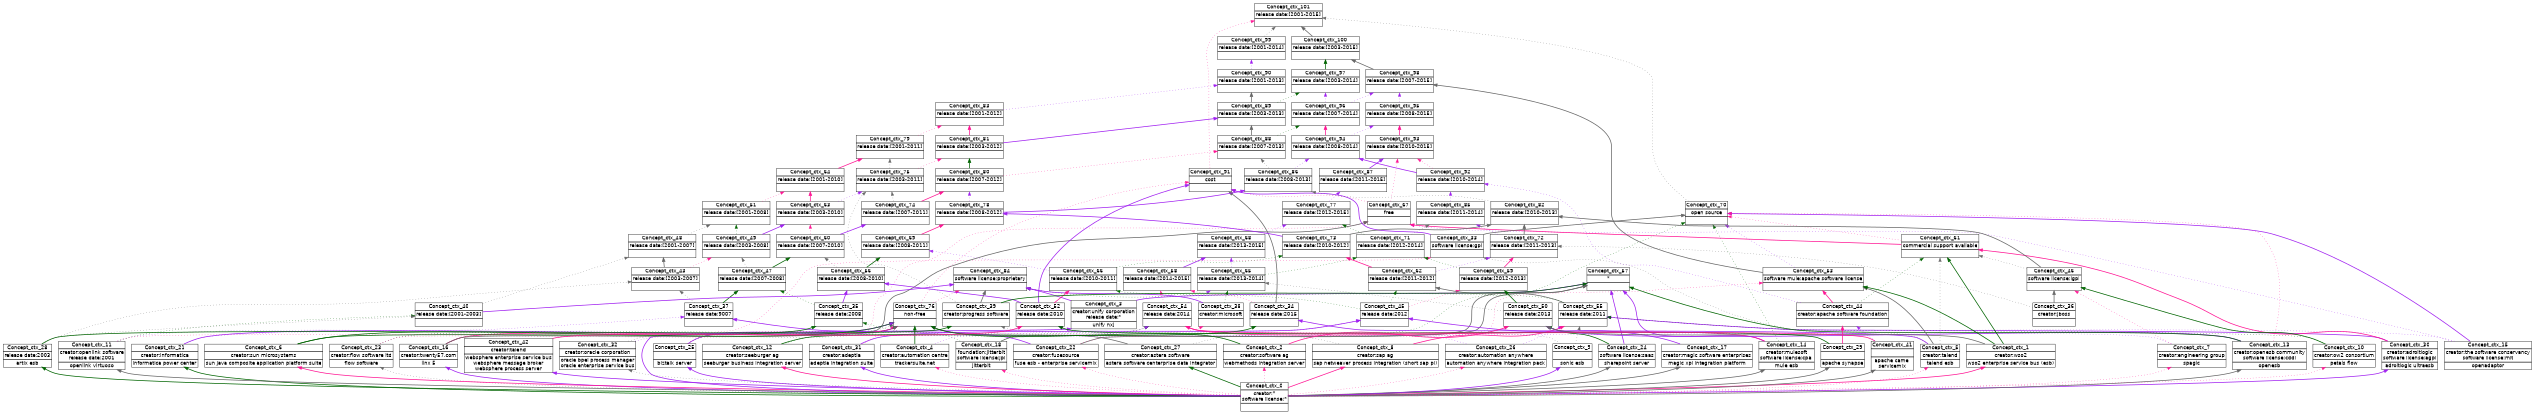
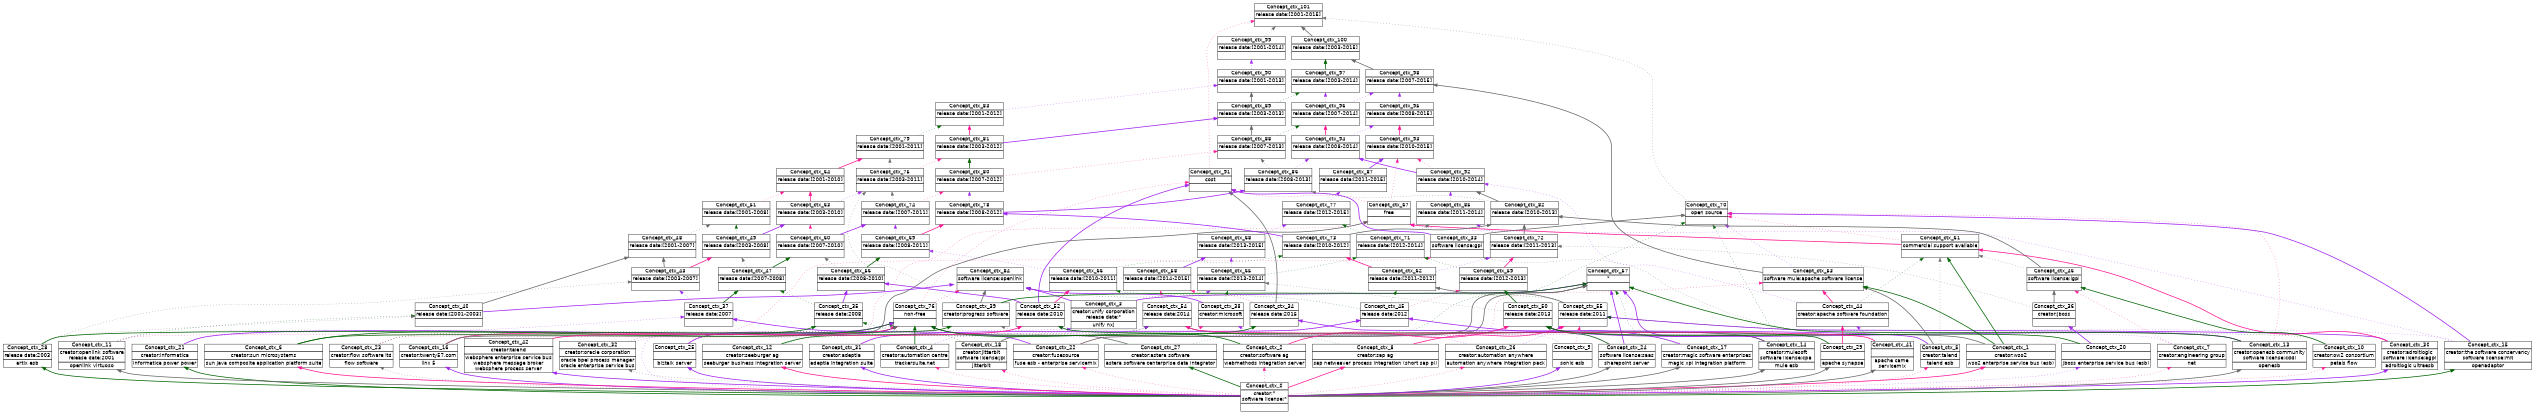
(928, 131) -> (928, 131)
(931, 197) -> (931, 197)
none -> (1489, 197)
none -> (895, 231)
(699, 263) -> (699, 263)
(990, 279) -> (990, 279)
(554, 281) -> (554, 281)
(687, 297) -> (687, 297)
(709, 314) -> (709, 314)
none -> (1633, 329)
(1477, 333) -> (1477, 333)
none -> (1426, 334)
(1577, 337) -> (1577, 337)
(981, 353) -> (981, 353)
none -> (2106, 355)
(165, 363) -> (165, 363)
(2192, 363) -> (2192, 363)
(644, 364) -> (644, 364)
none -> (1870, 393)
